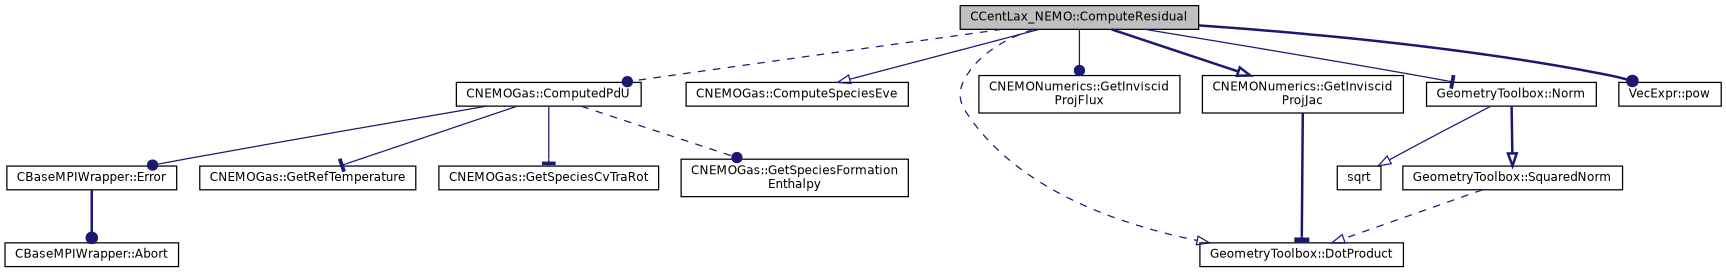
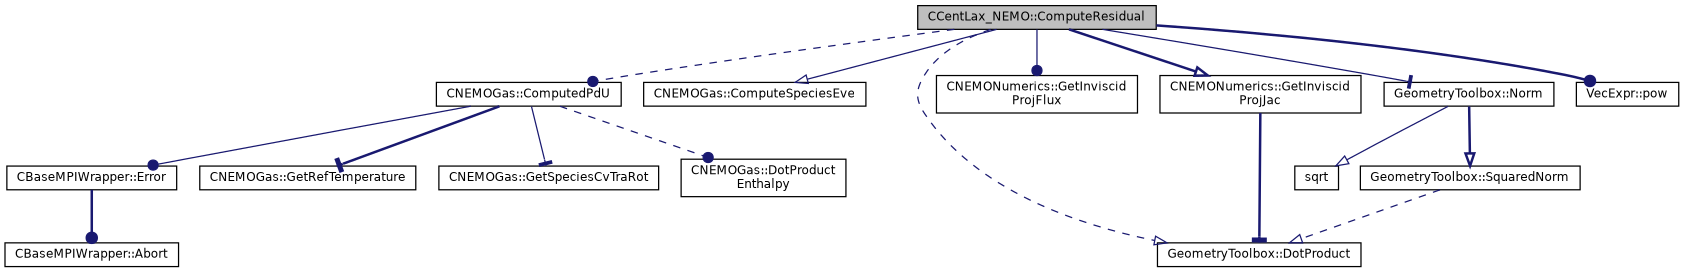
(431, 135) -> (421, 135)
(795, 178) -> (764, 178)
